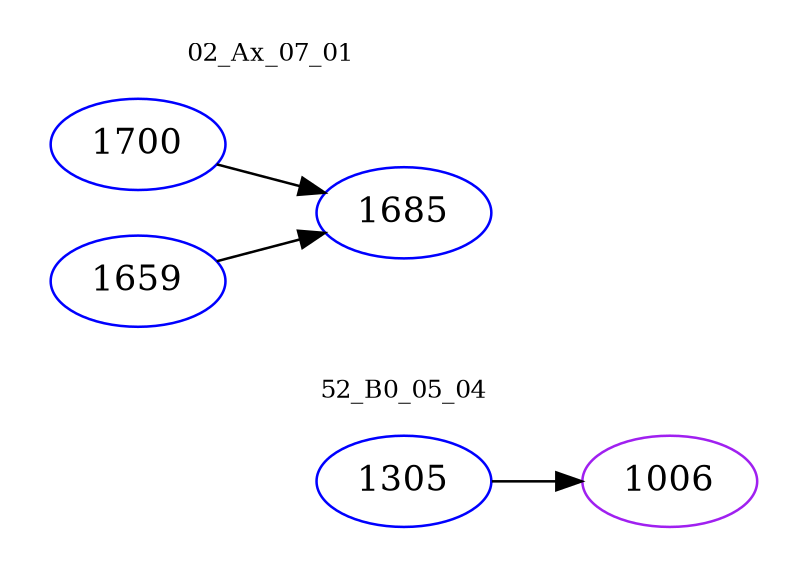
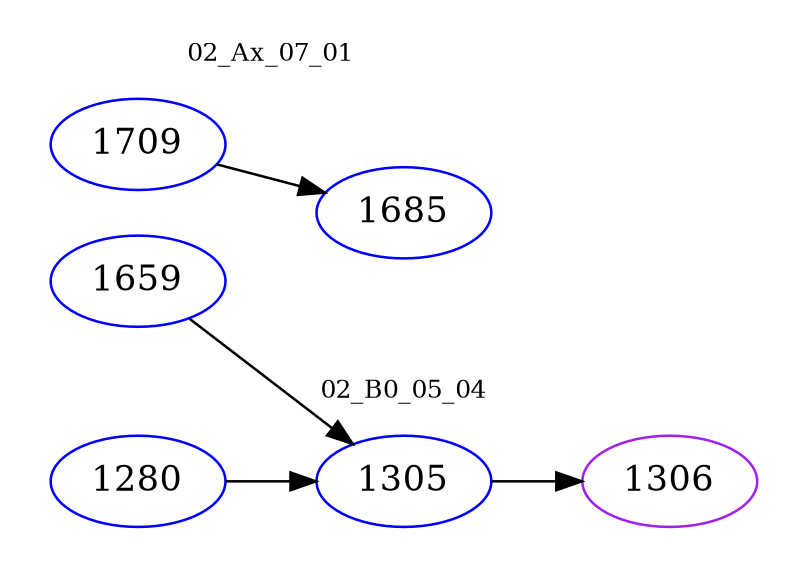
(138, 144) -> (138, 144)
(258, 250) -> (275, 384)
(404, 391) -> (404, 391)
none -> (138, 481)
(670, 481) -> (670, 481)
